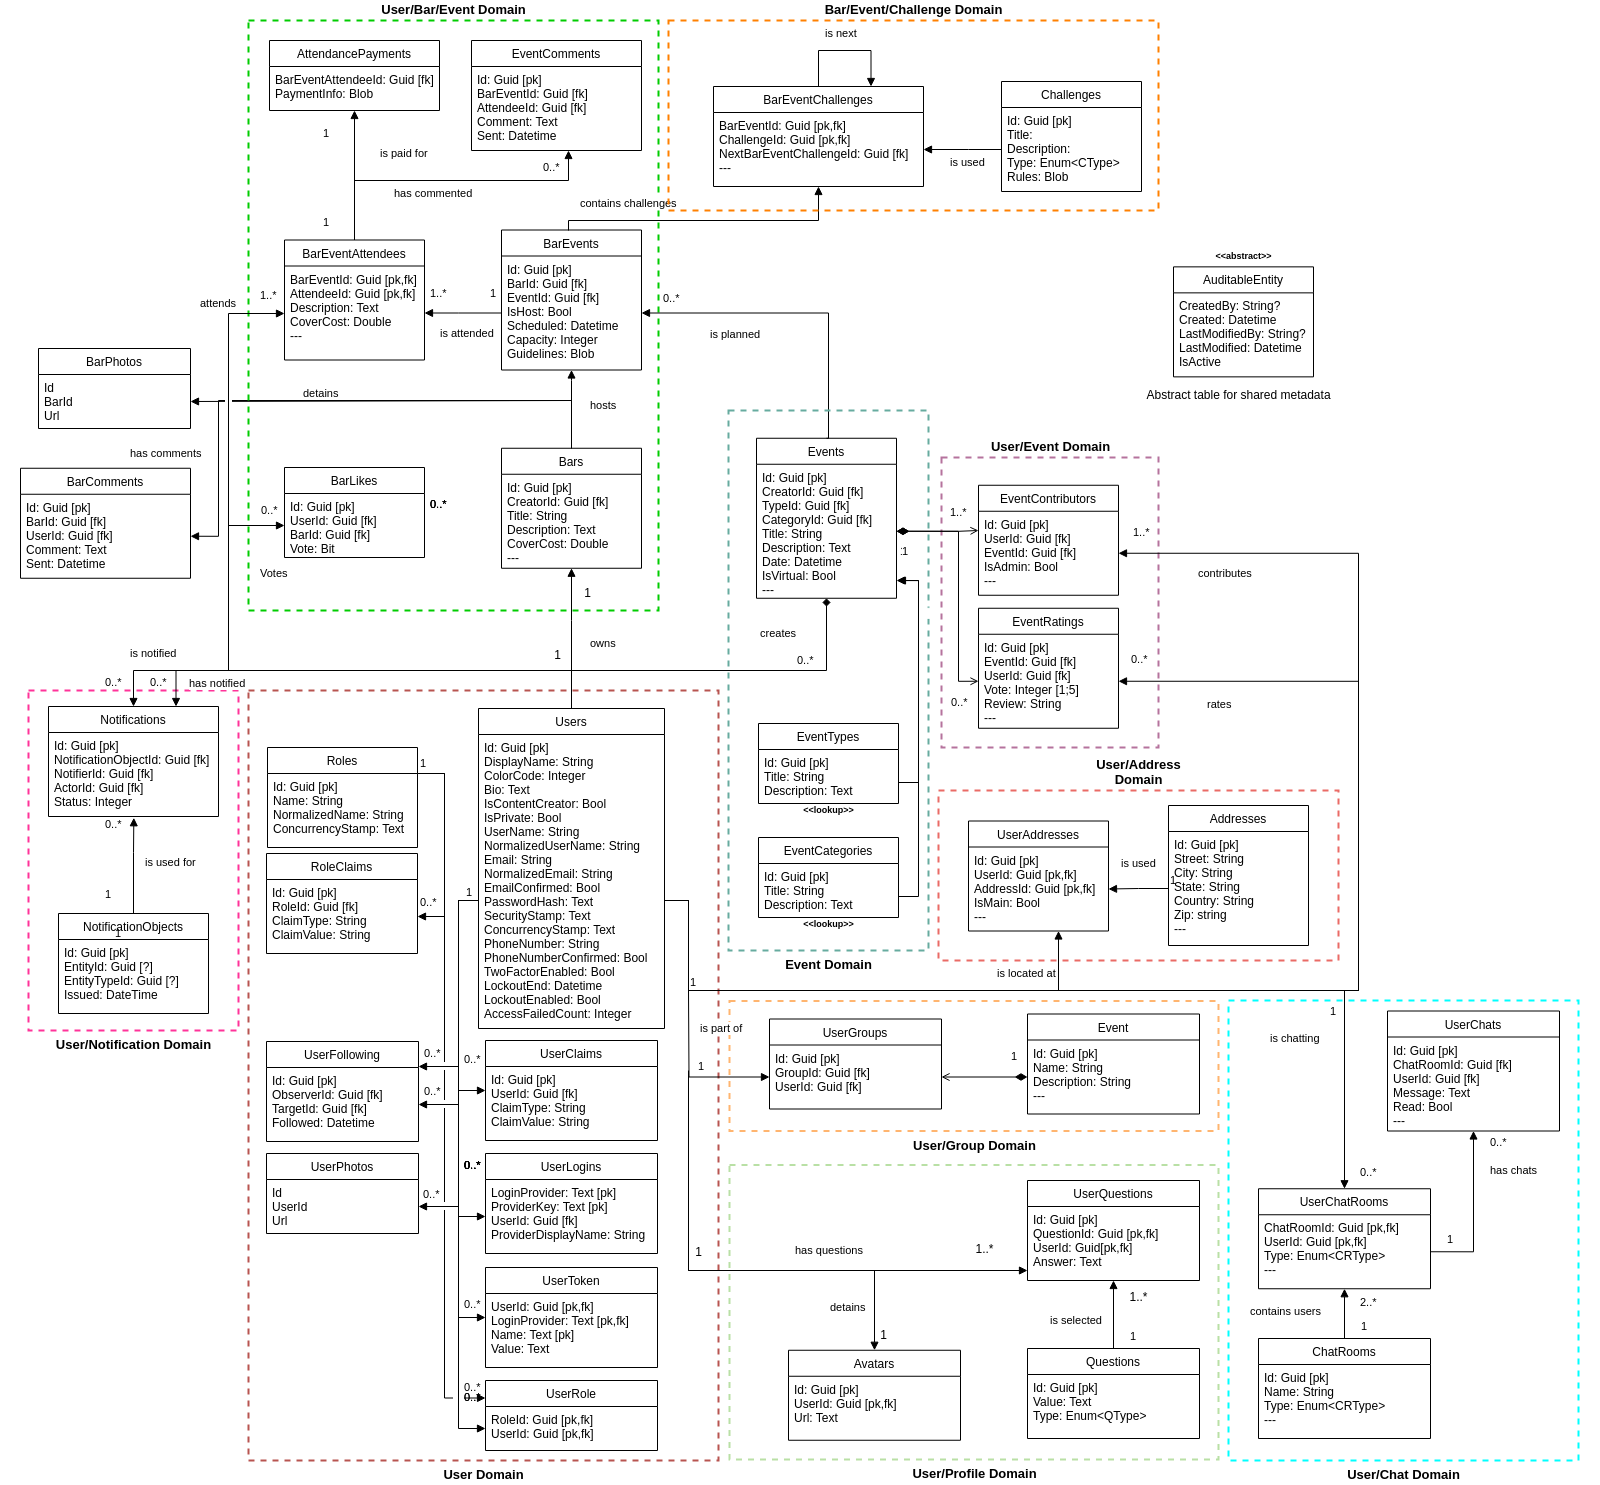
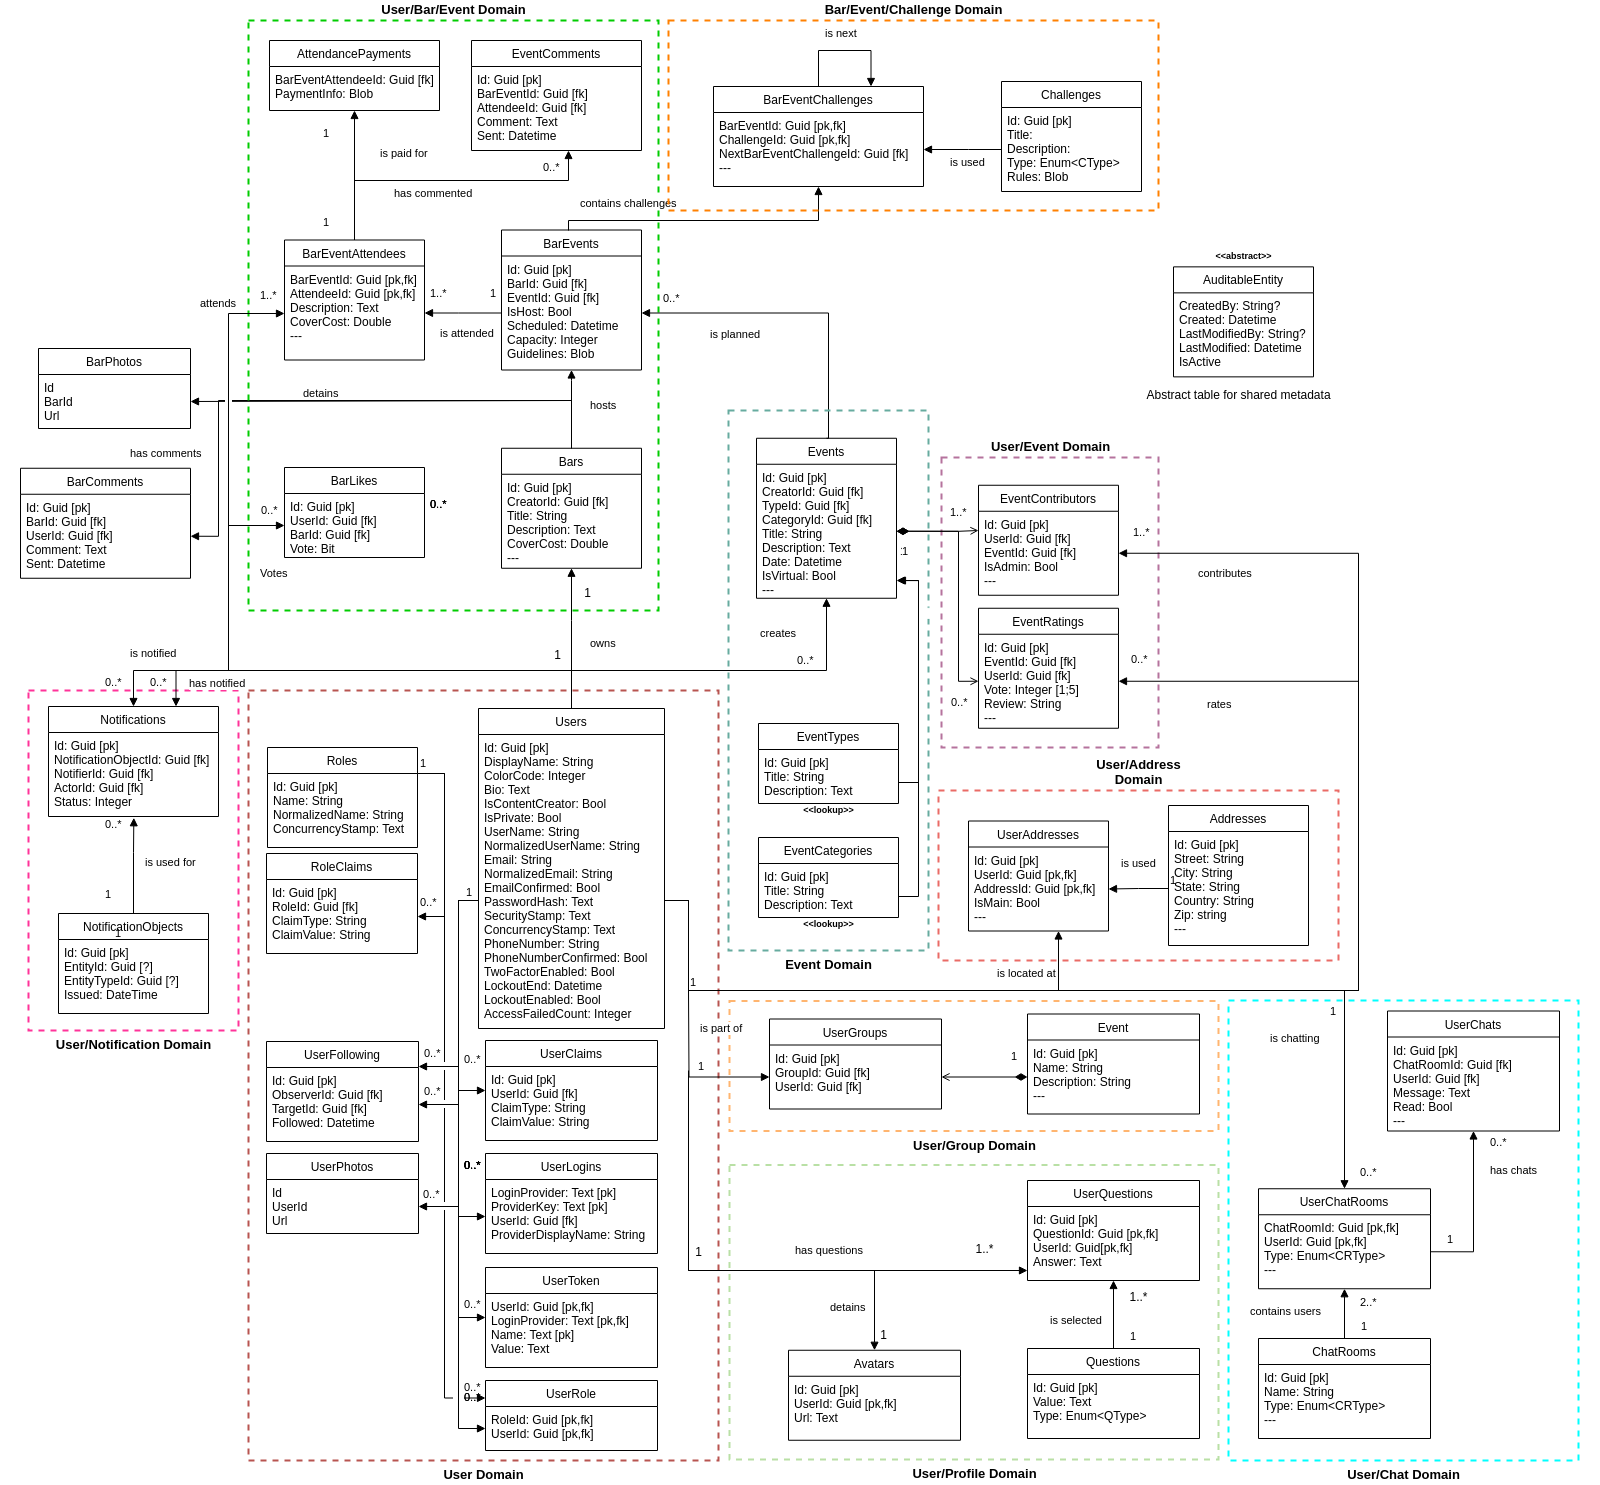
(827, 607) -> (827, 607)
